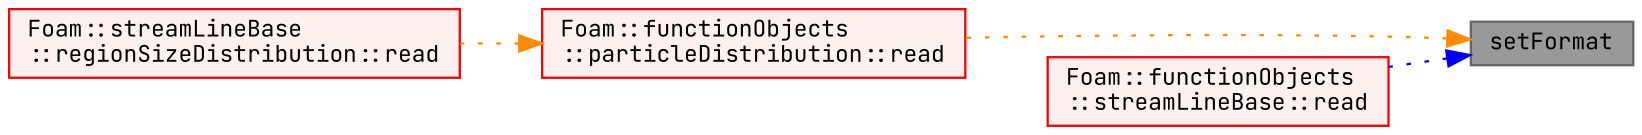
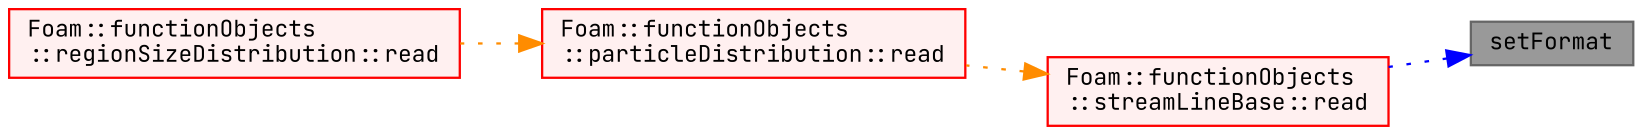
(1206, 35) -> (995, 68)
(234, 43) -> (234, 43)
